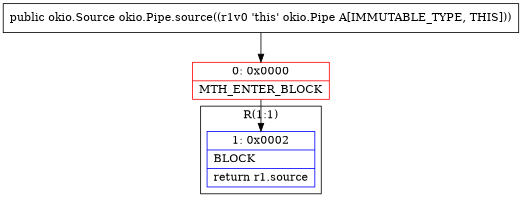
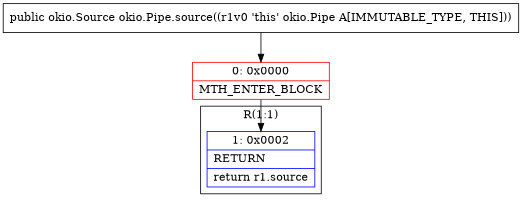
(234, 159) -> (240, 159)
